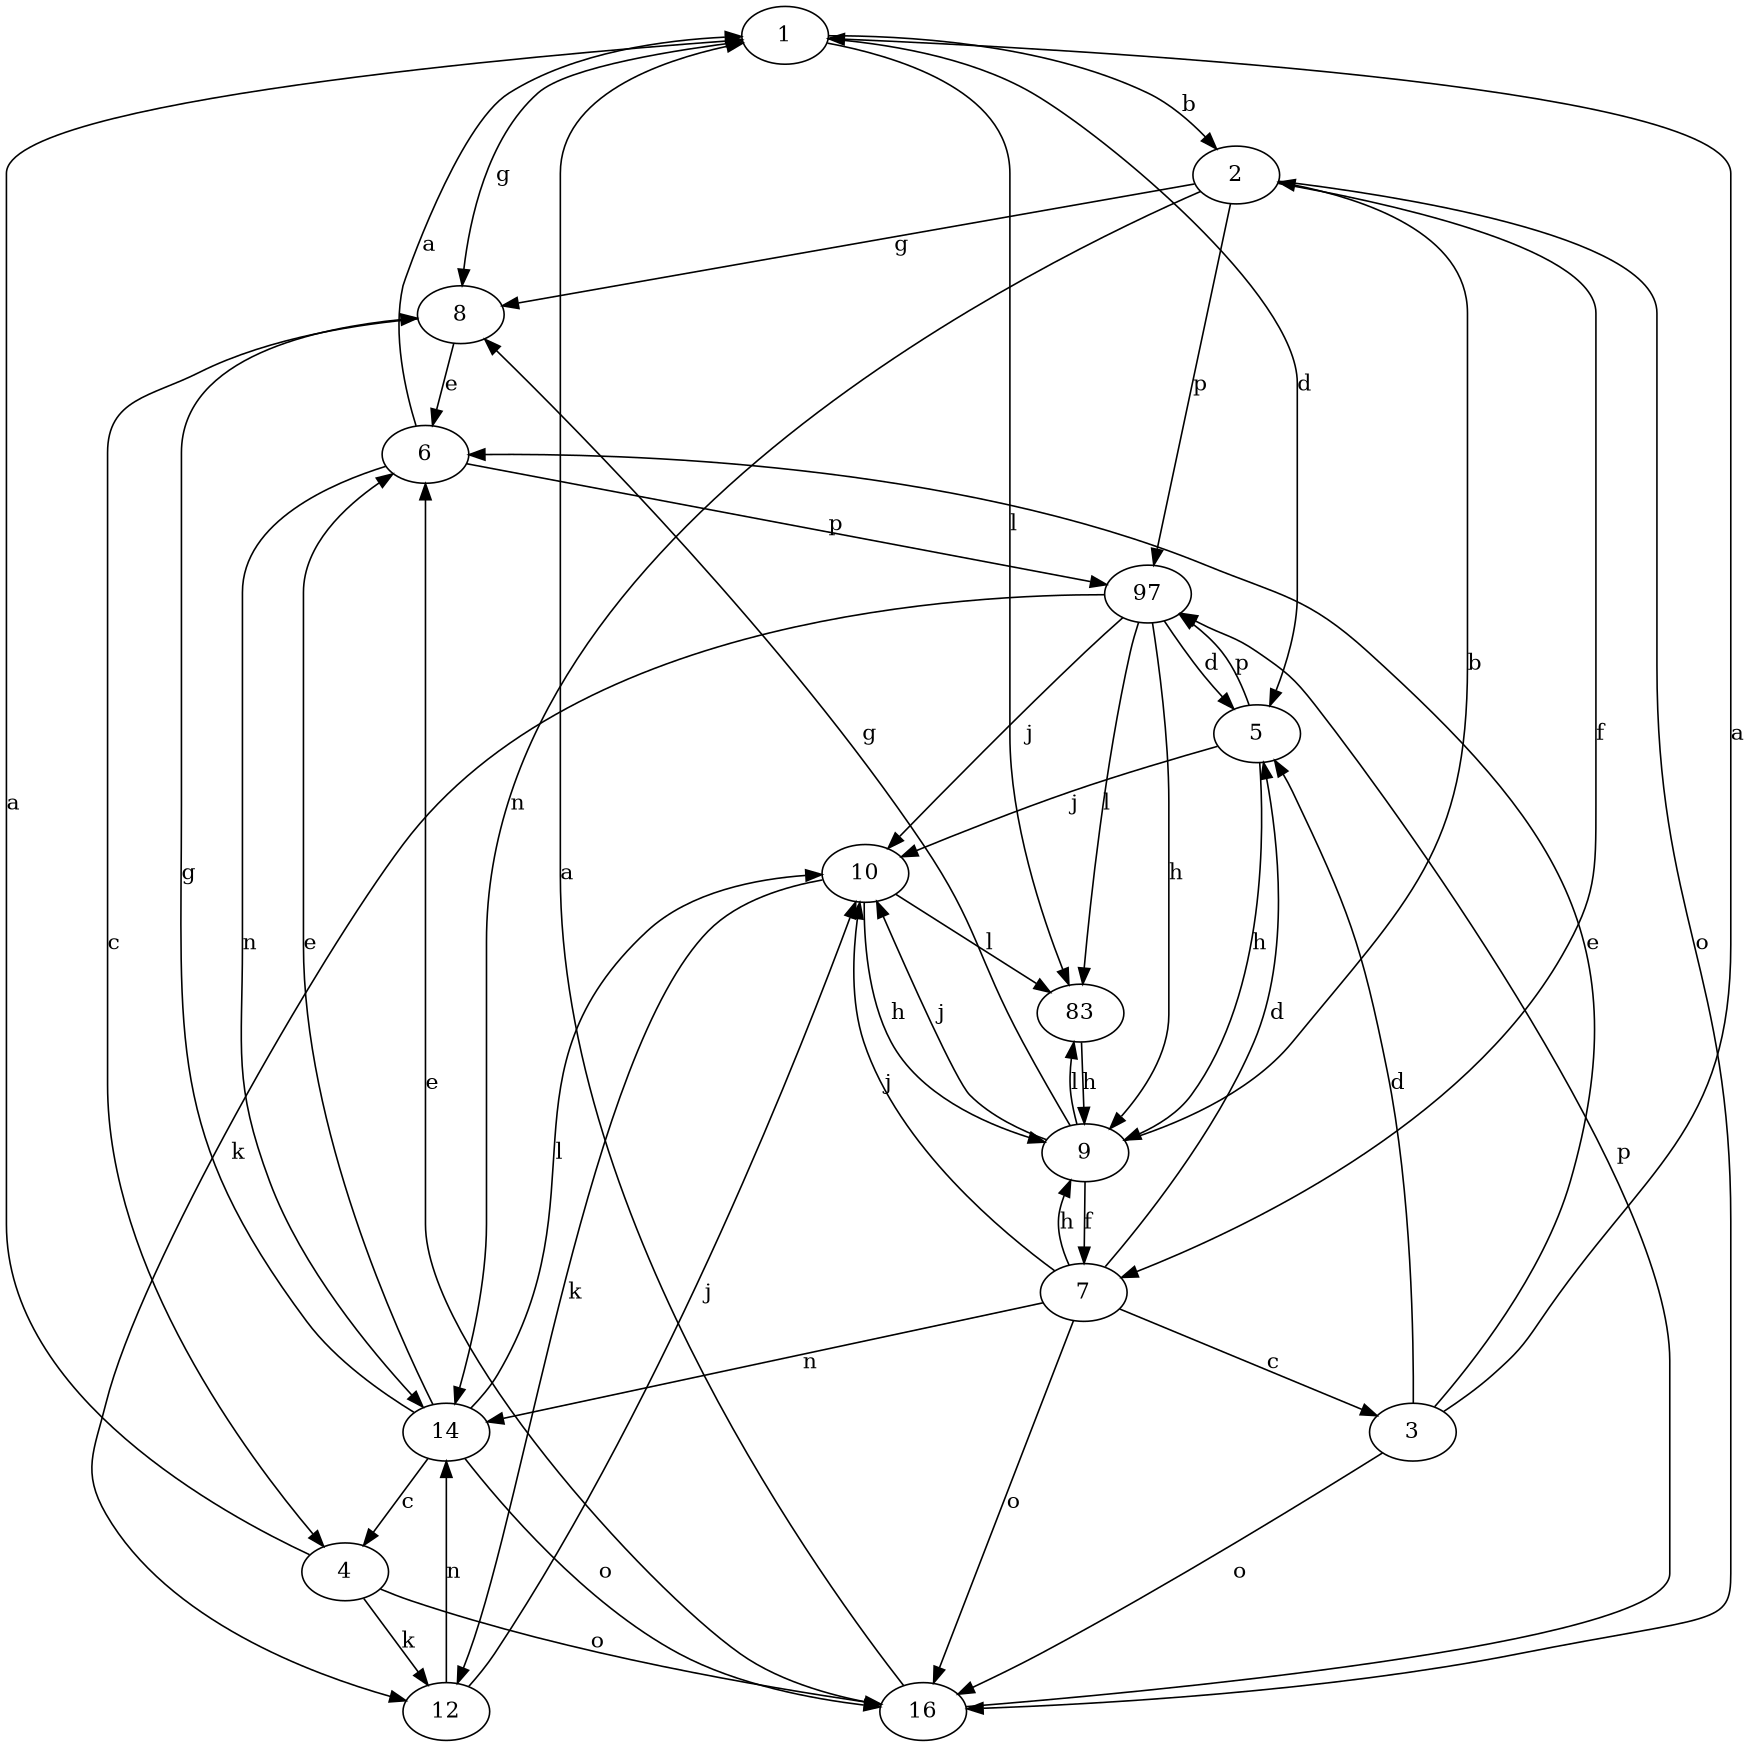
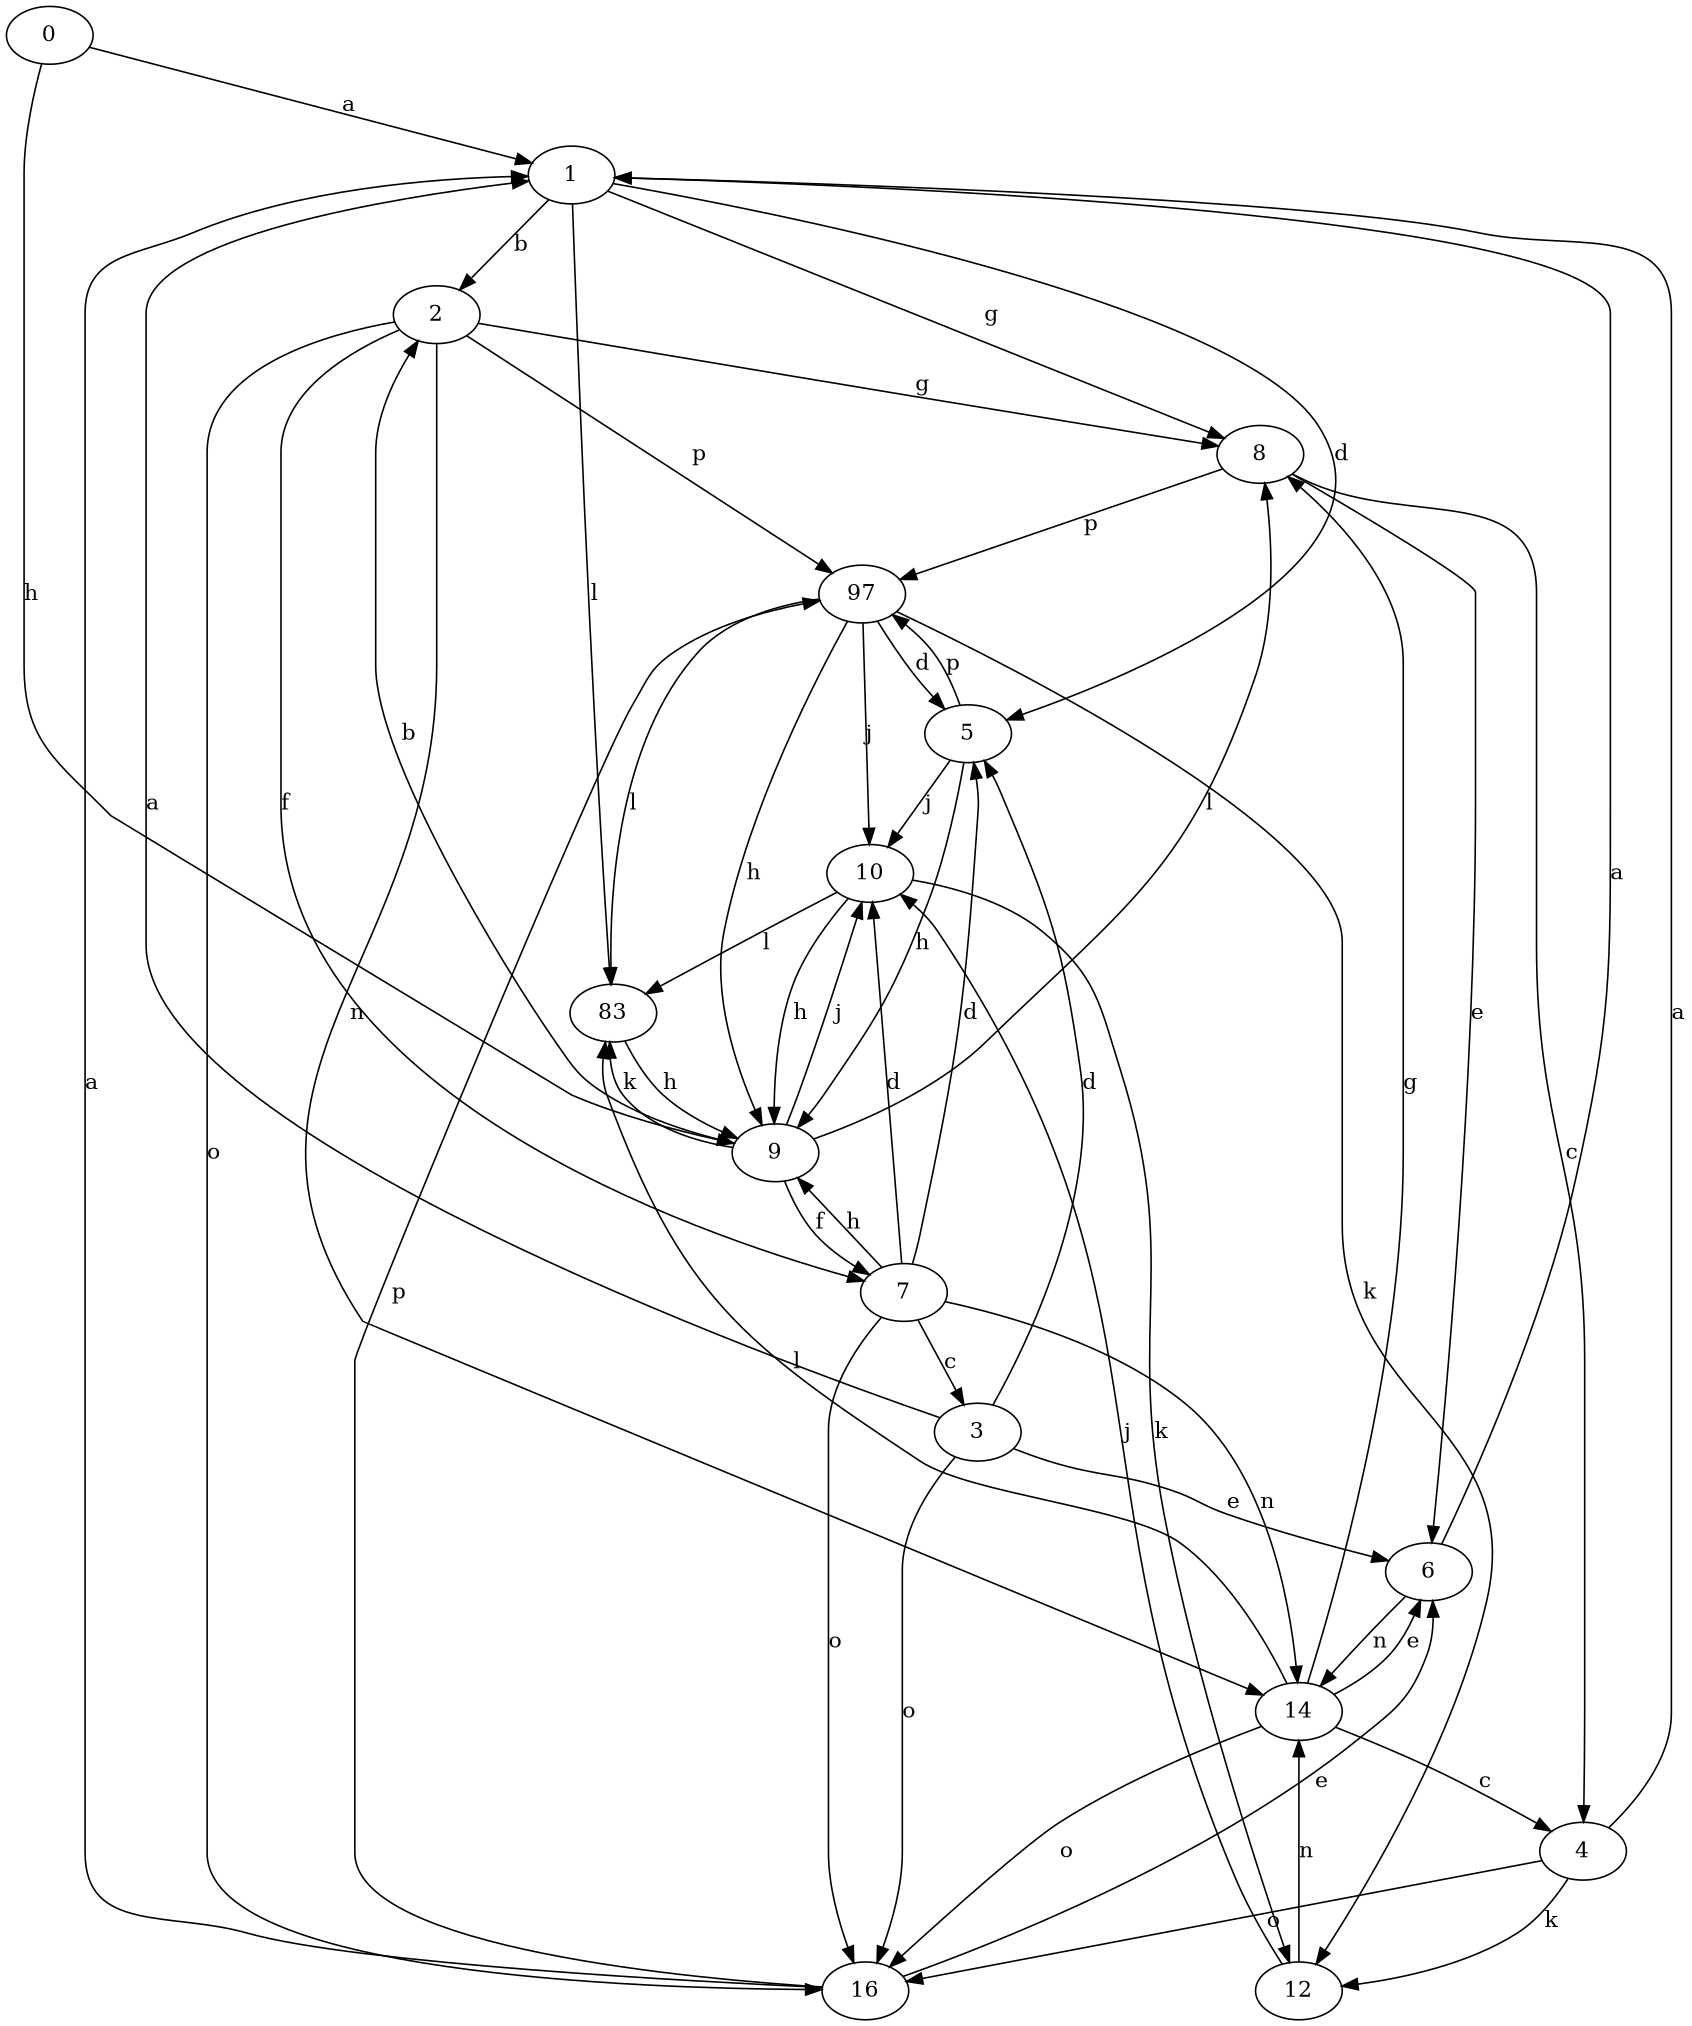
none -> (50, 35)
(779, 523) -> (1069, 522)
(870, 734) -> (1210, 804)
(562, 1081) -> (887, 1439)
(889, 1083) -> (894, 1083)
(1075, 1083) -> (630, 1083)
